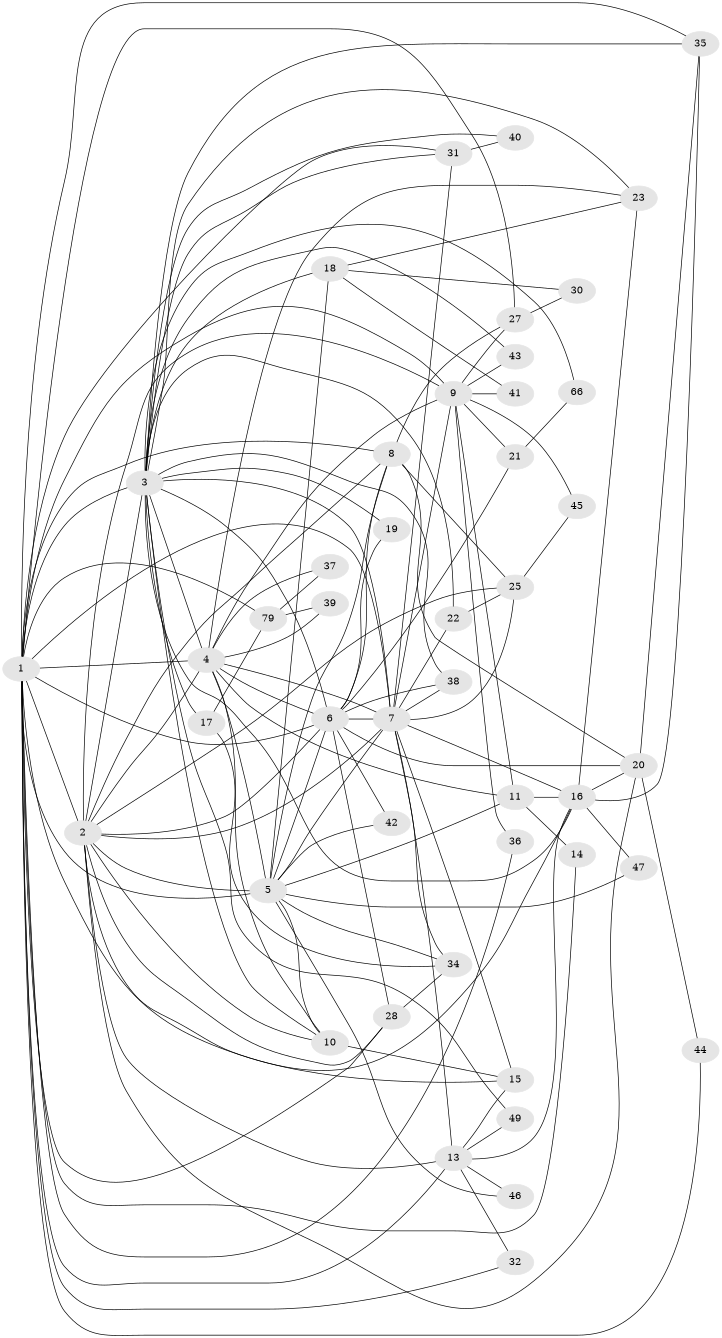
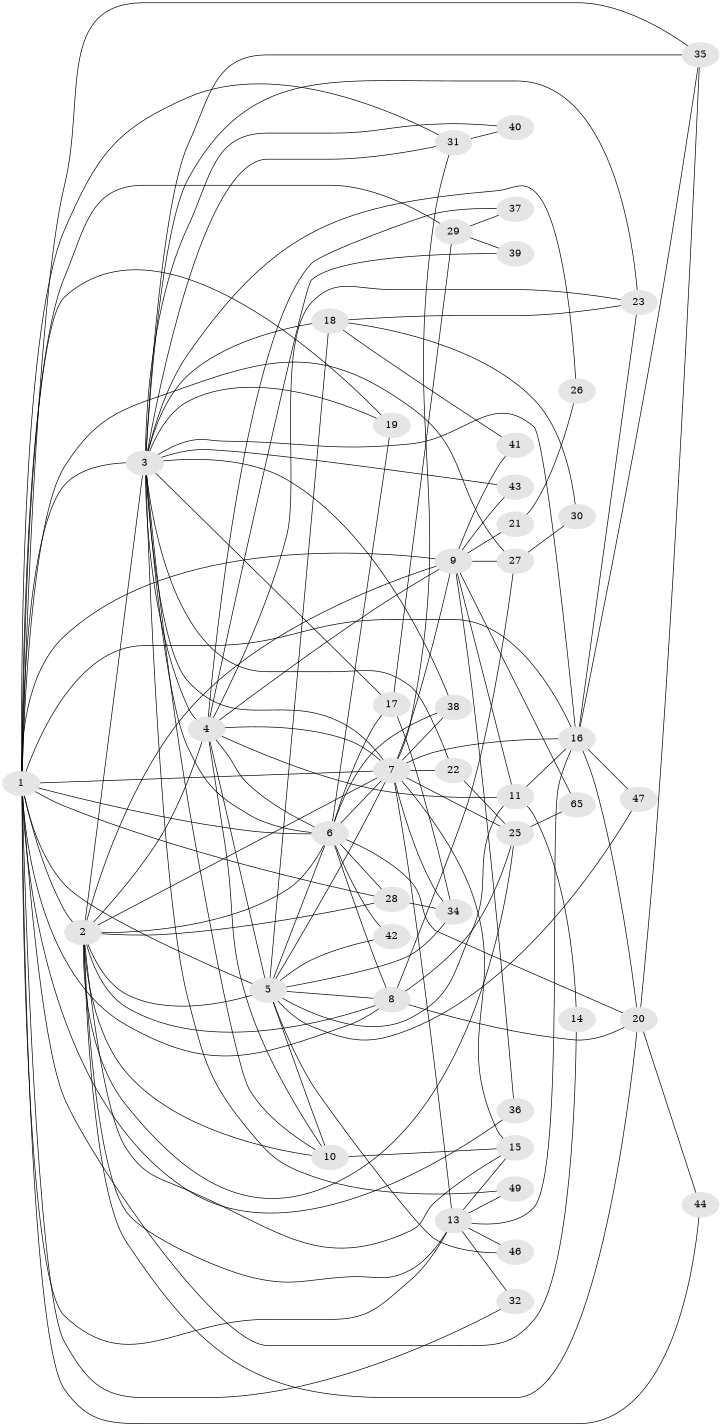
(577, 392) -> (577, 391)
(577, 506) -> (577, 805)
(431, 593) -> (354, 766)
(268, 619) -> (454, 232)
(118, 664) -> (72, 293)
